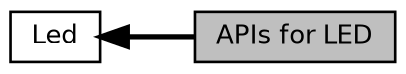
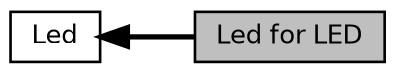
(295, 37) -> (290, 37)
